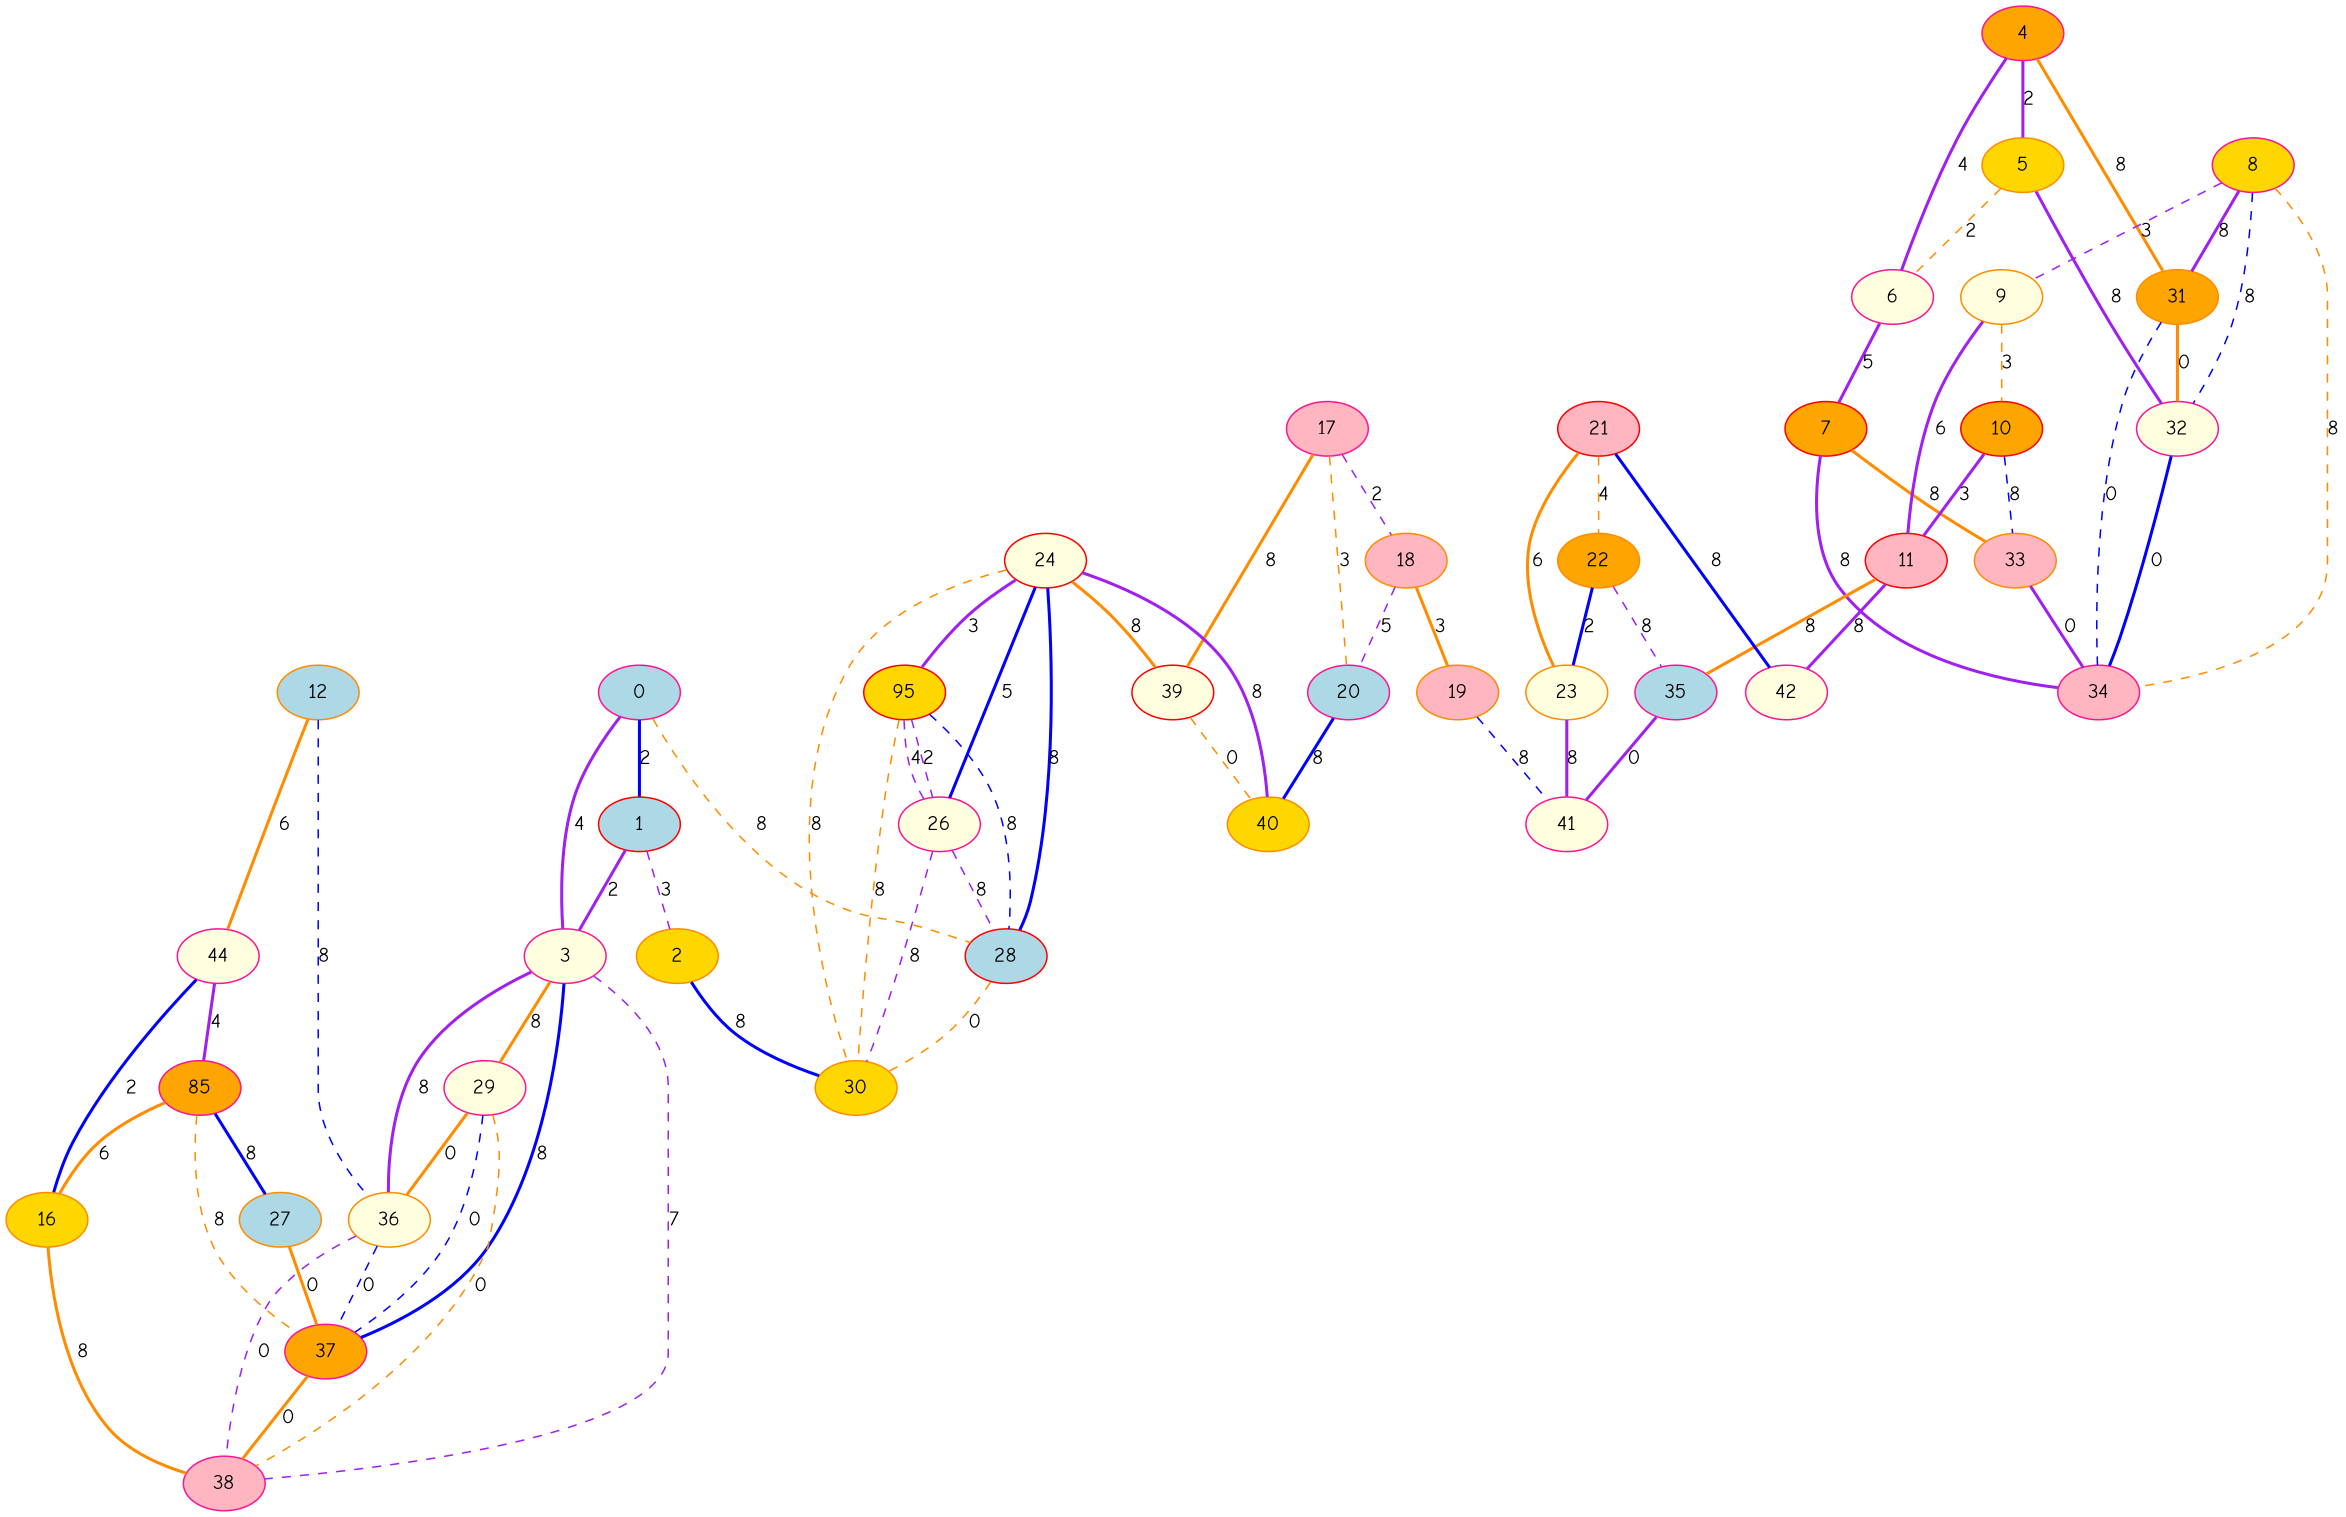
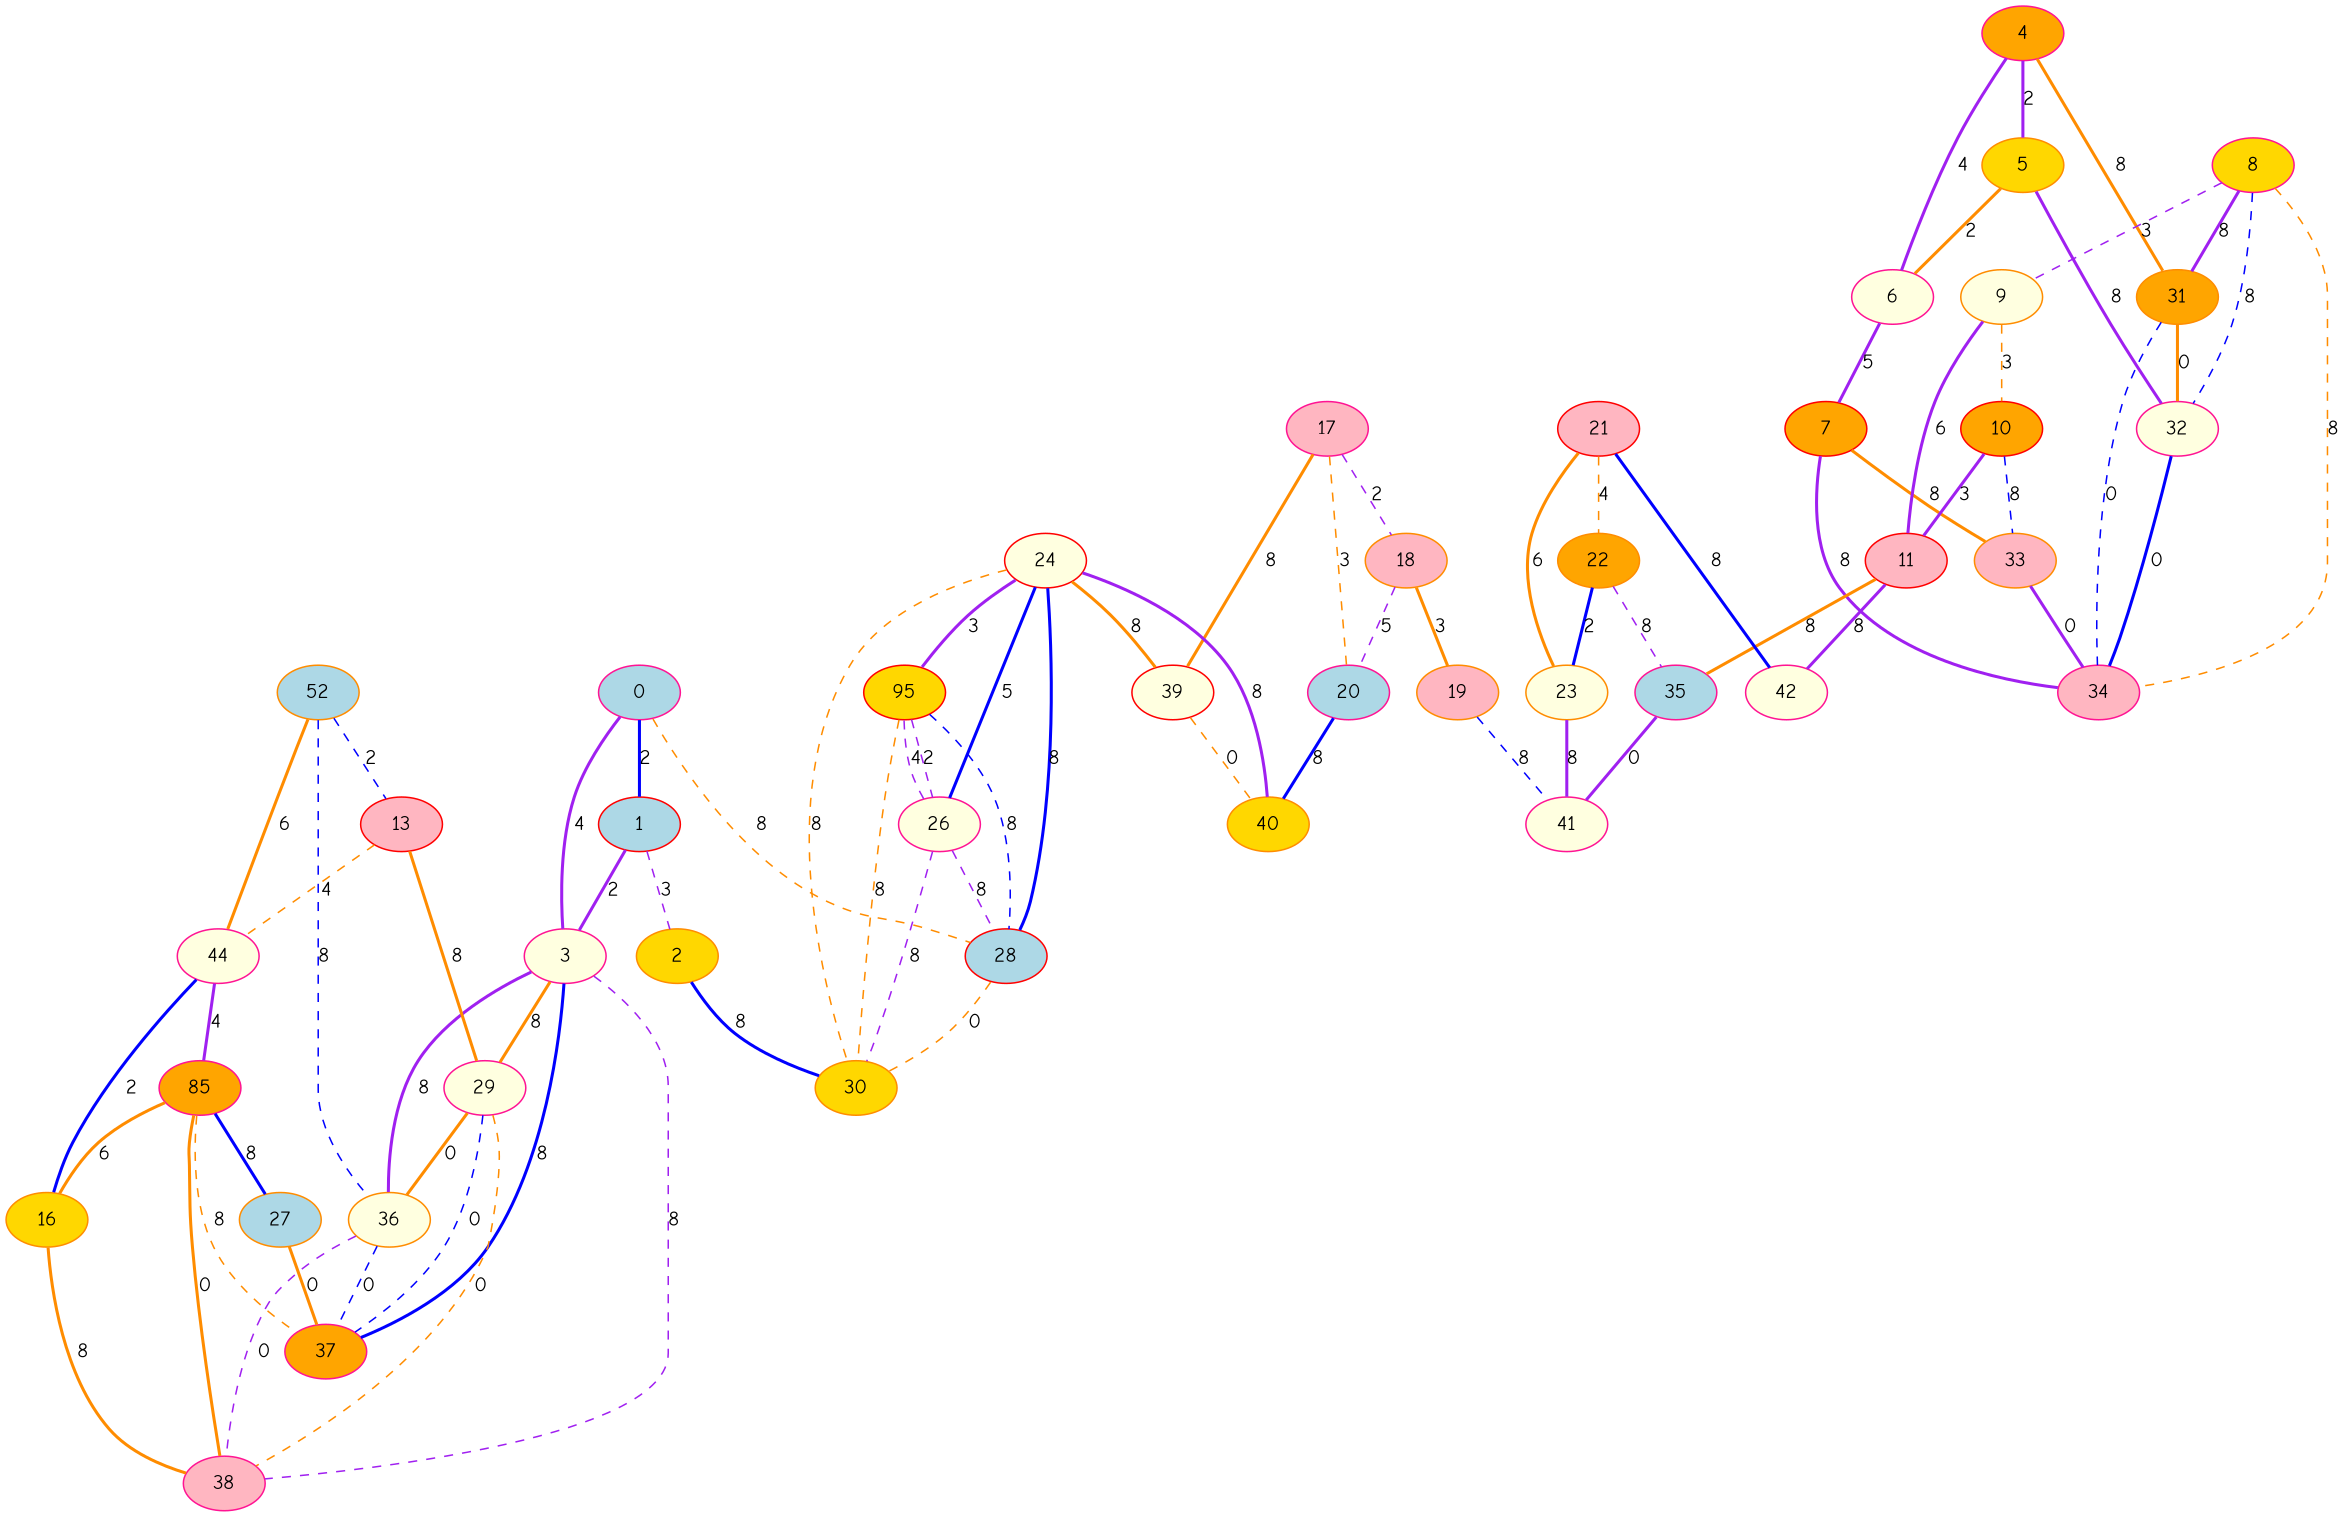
(1958, 231) -> (1958, 231)
(318, 692) -> (318, 692)
none -> (402, 824)
(674, 1220) -> (674, 1220)
(275, 1417) -> (196, 1286)
